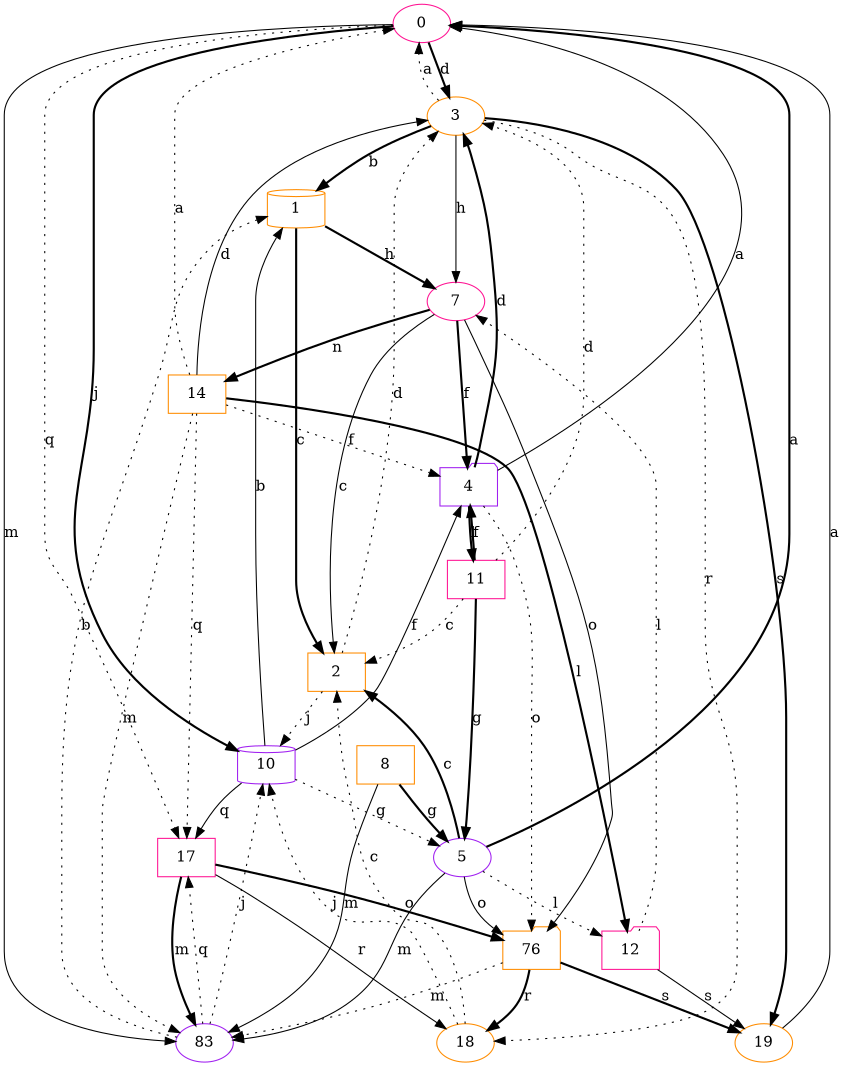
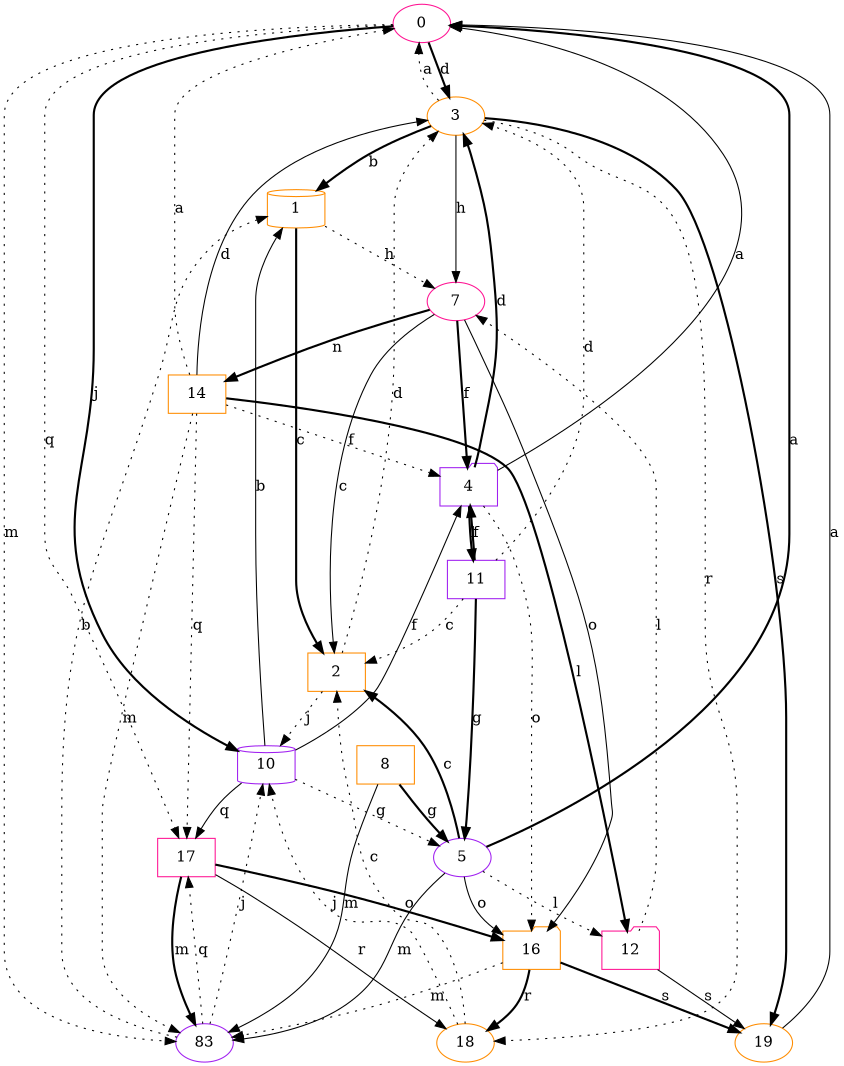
(375, 255) -> (375, 255)
(4, 426) -> (4, 426)
(476, 580) -> (476, 580)
(532, 950) -> (532, 950)
